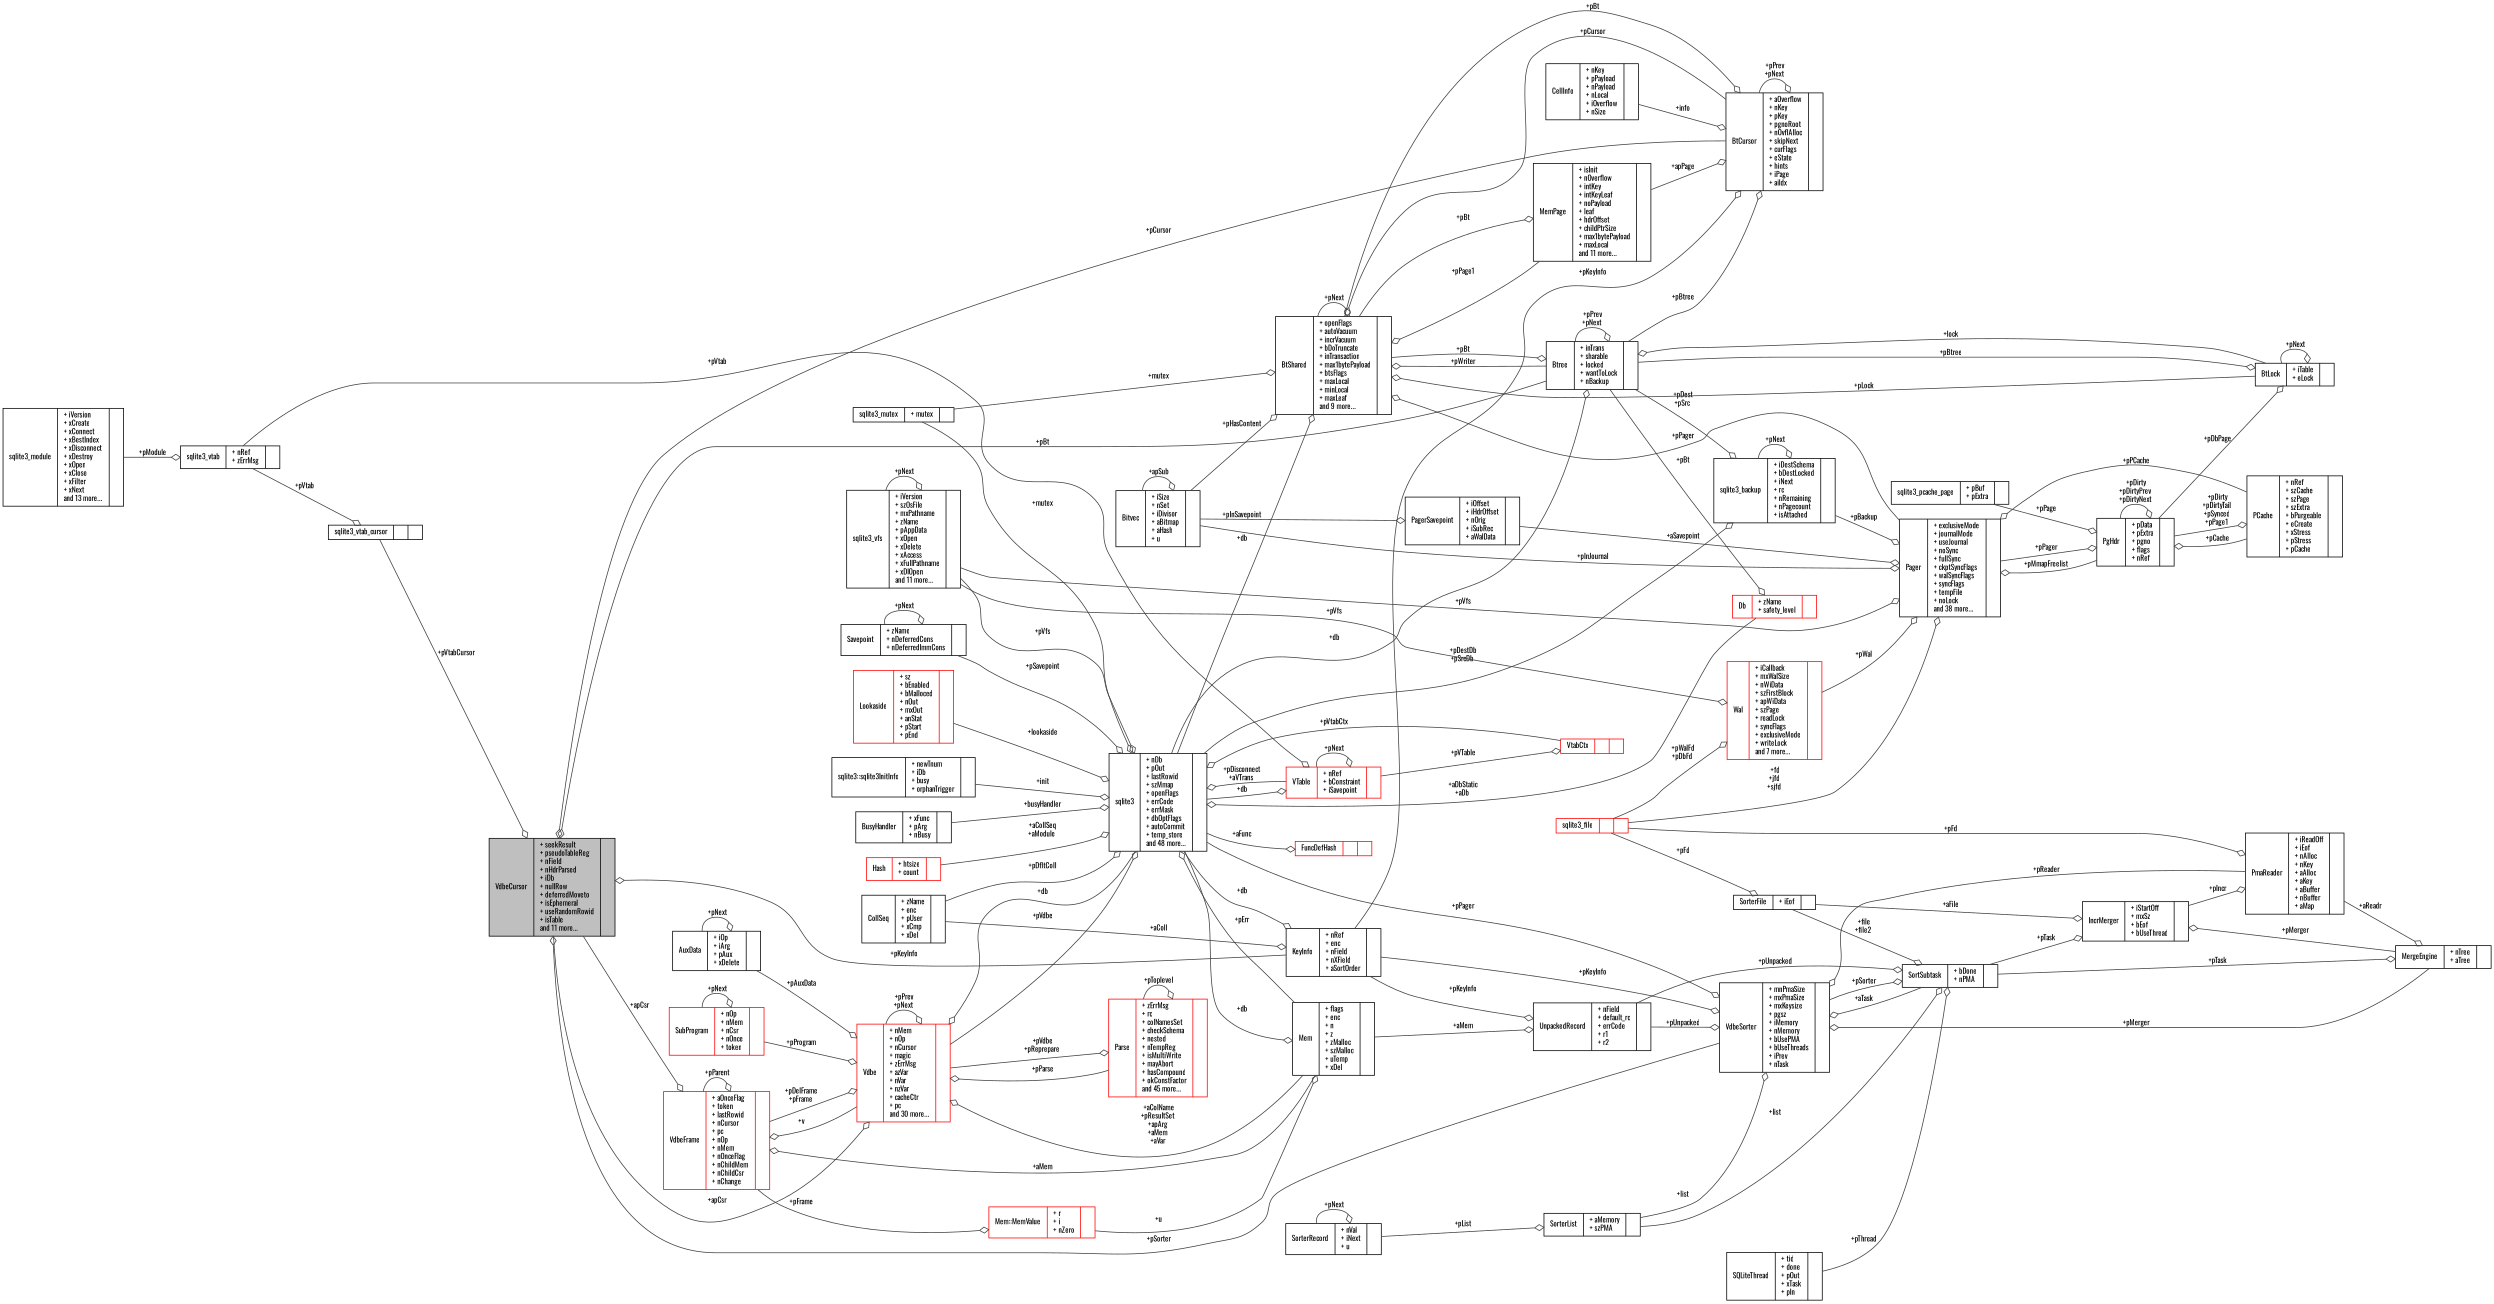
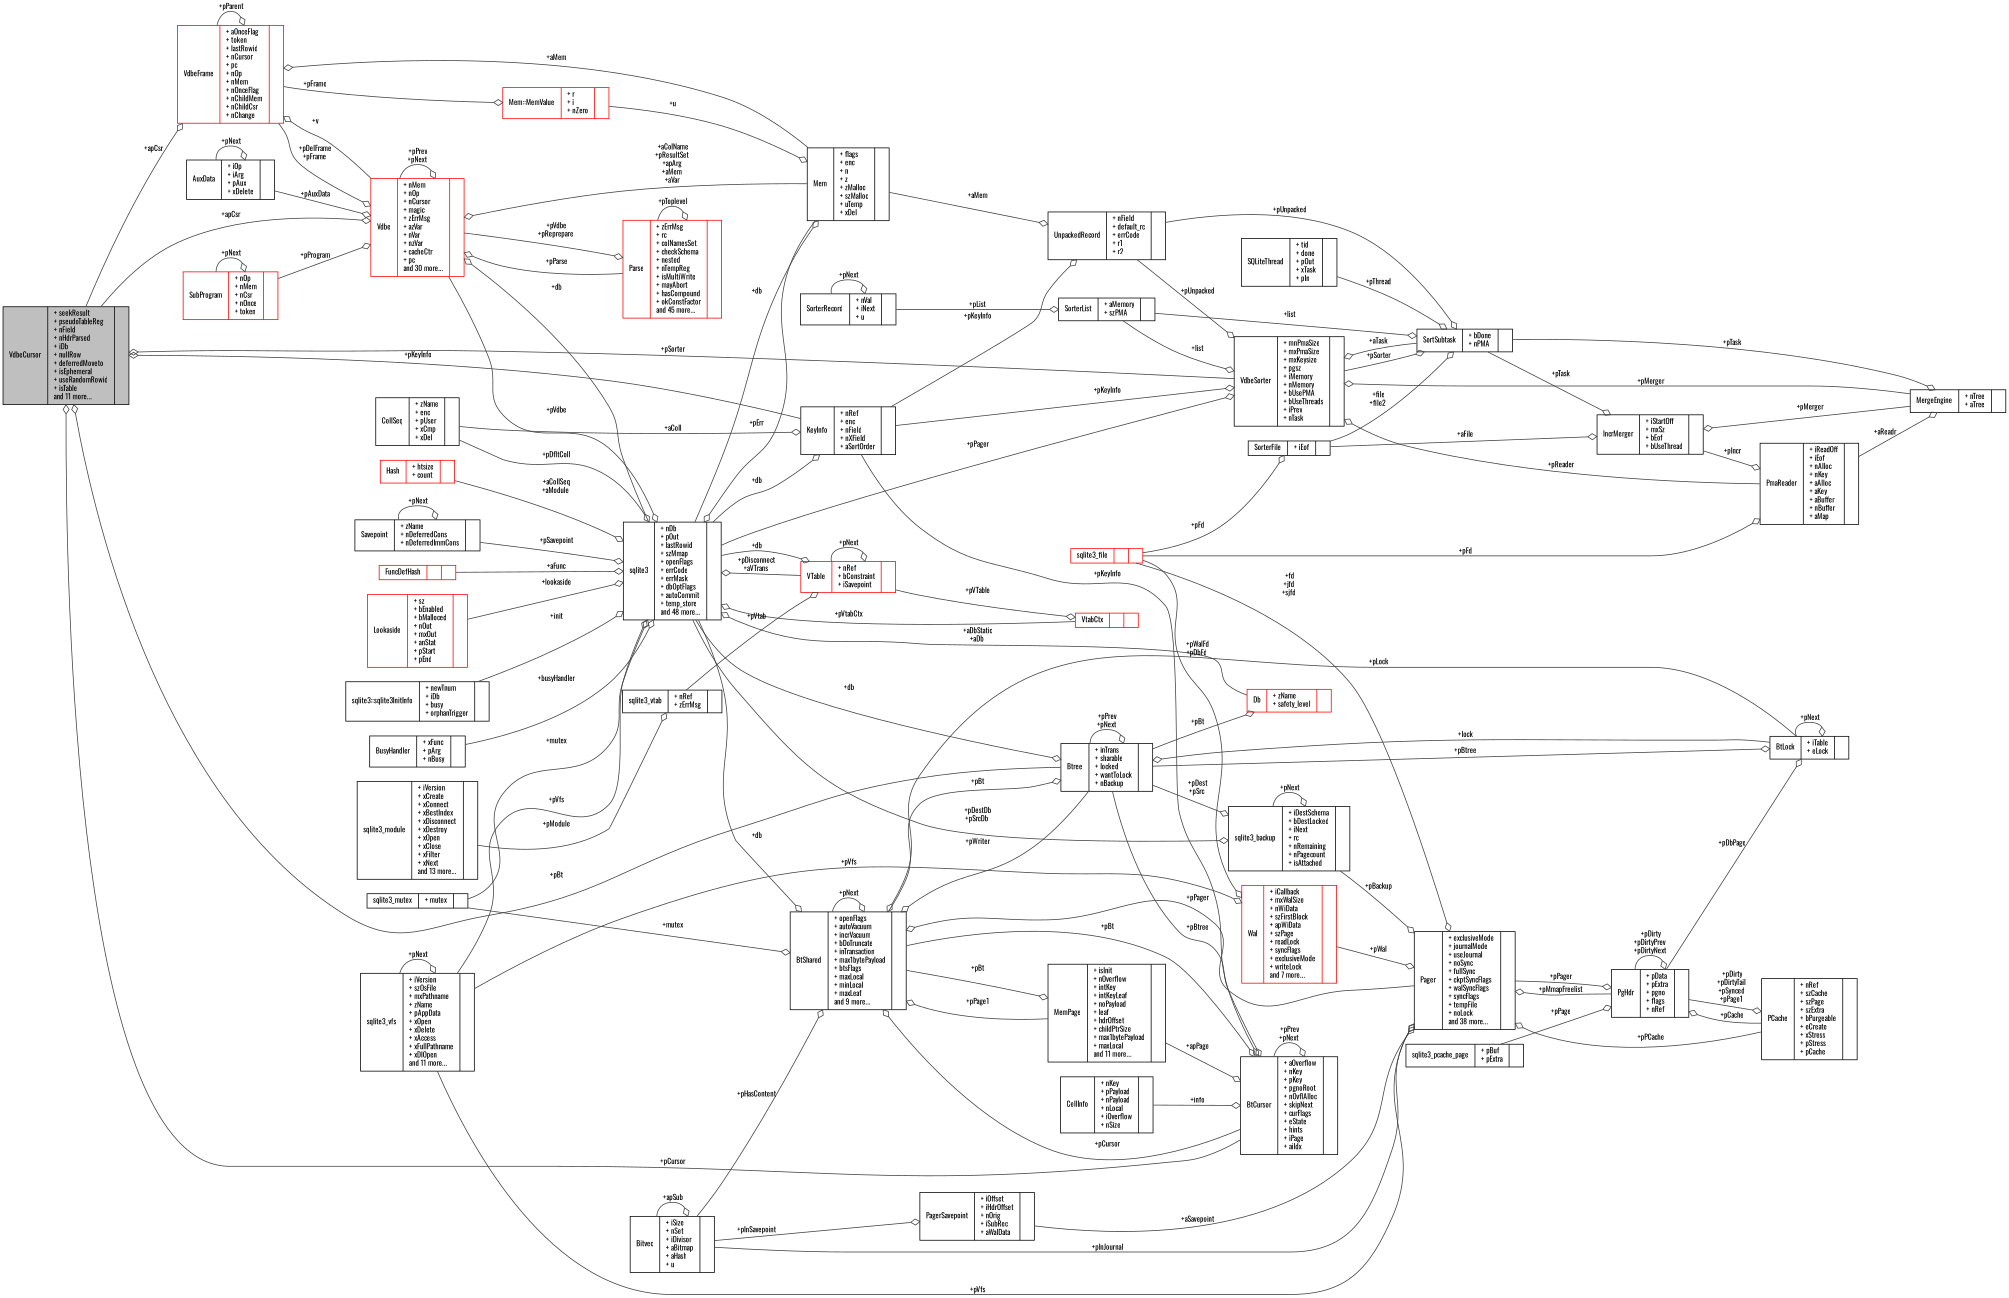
(375, 532) -> none
(1246, 845) -> (535, 572)
